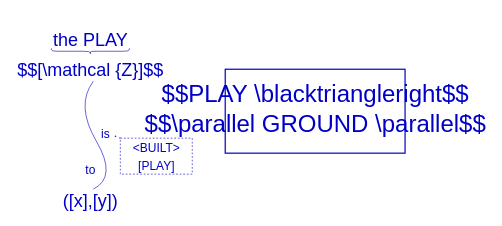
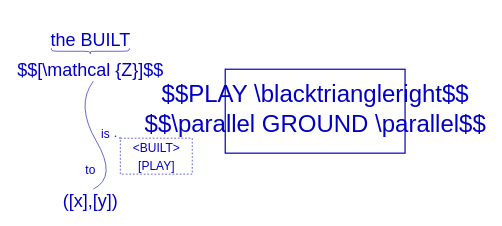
(91, 39) -> (91, 39)
